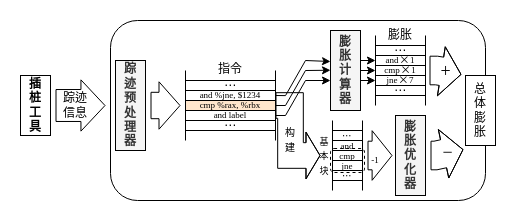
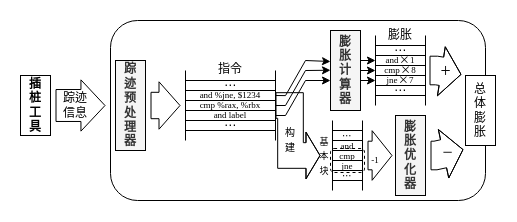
(401, 71) -> (401, 71)
(231, 106) -> (231, 106)
